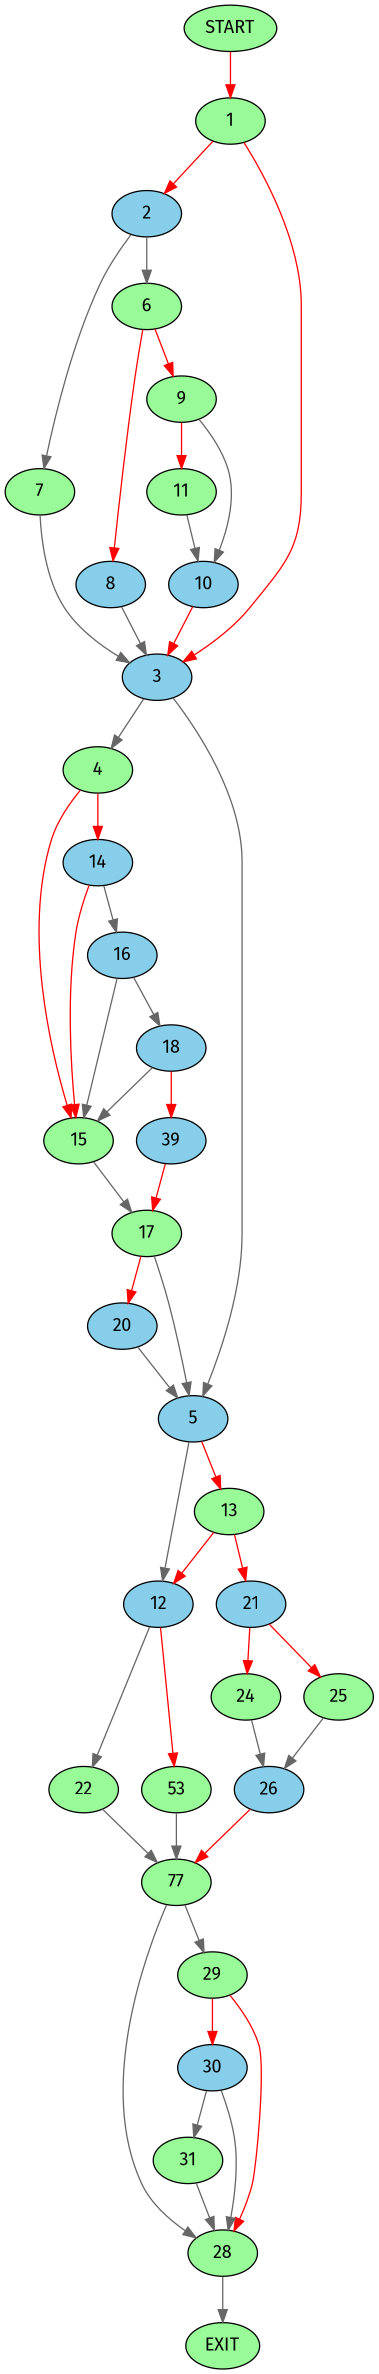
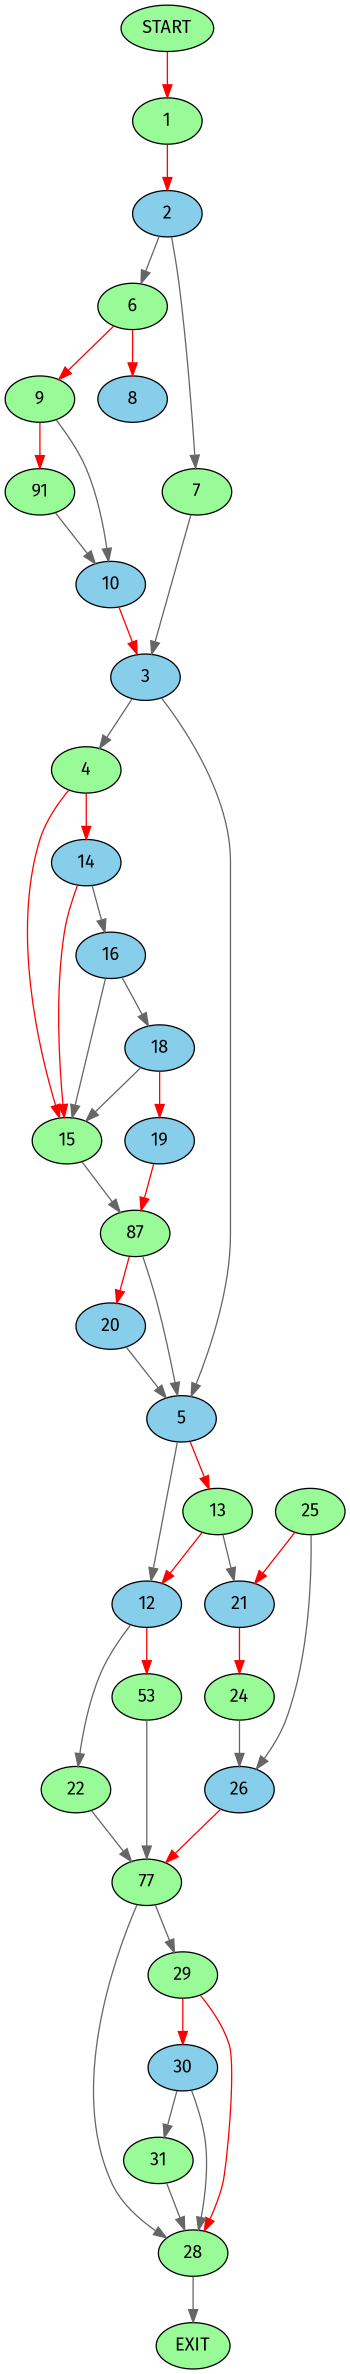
(301, 413) -> none
(182, 492) -> (40, 492)
(131, 625) -> none
(171, 1141) -> (160, 1141)
(147, 1233) -> (135, 1233)
(239, 1551) -> (227, 1551)
(290, 1646) -> (279, 1553)
